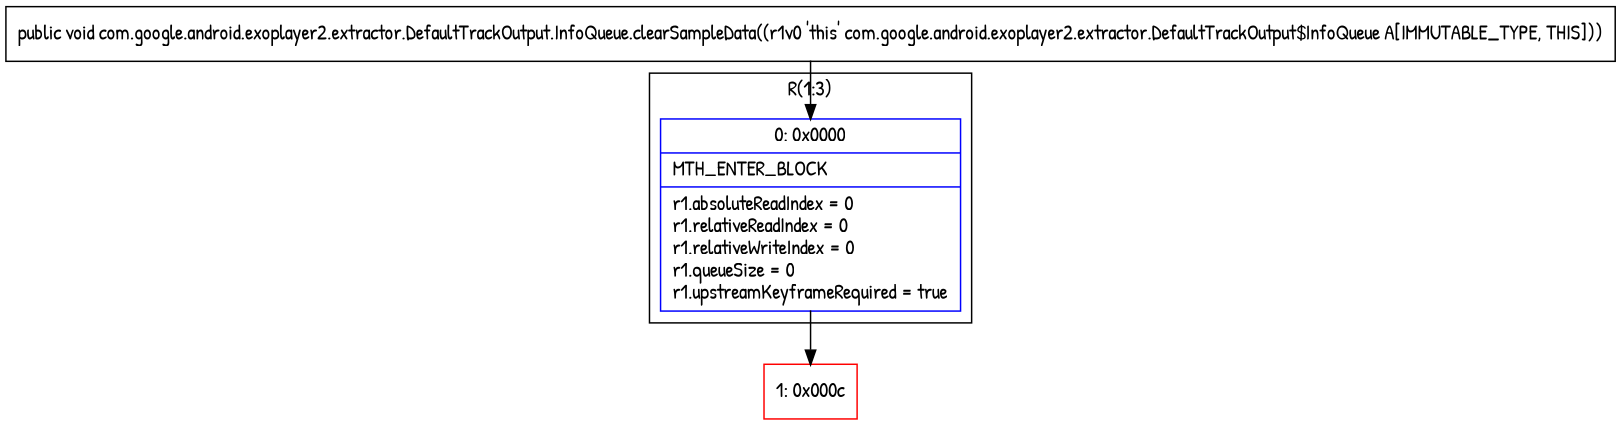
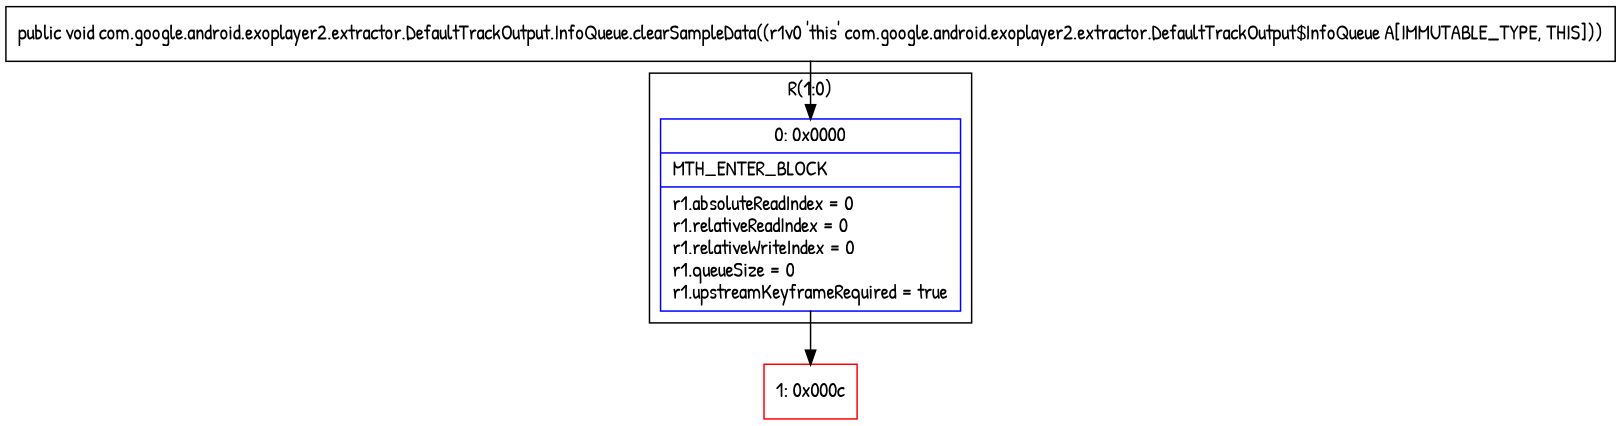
(811, 90) -> (811, 90)
